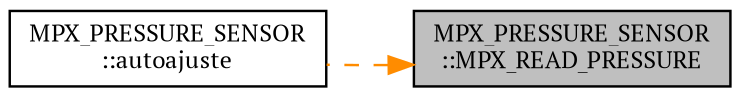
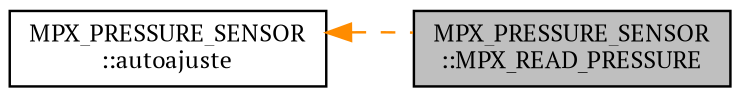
(357, 65) -> (382, 32)
